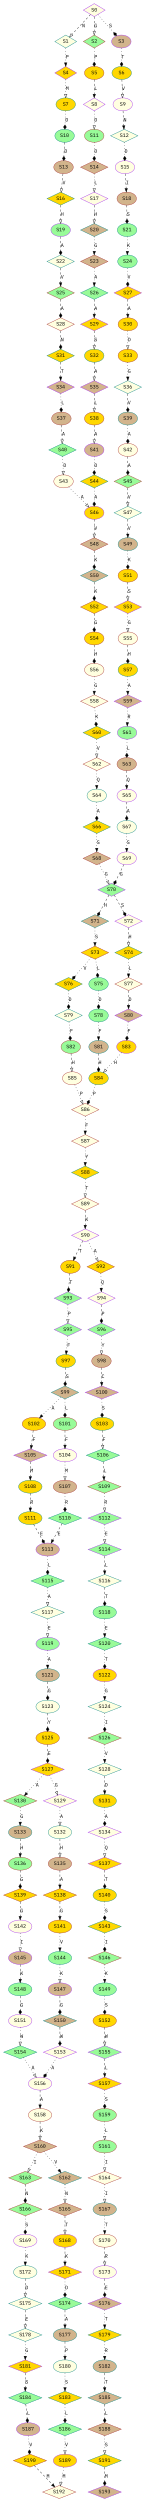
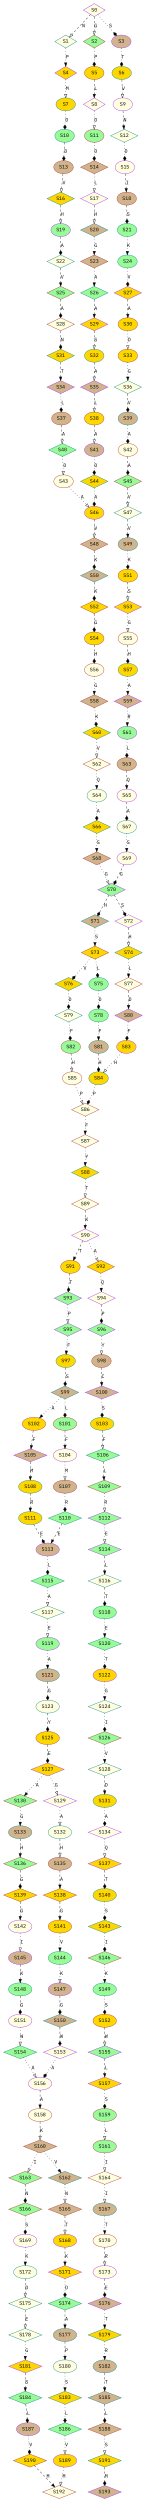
(94, 701) -> (94, 701)
(20, 1864) -> (20, 1864)
